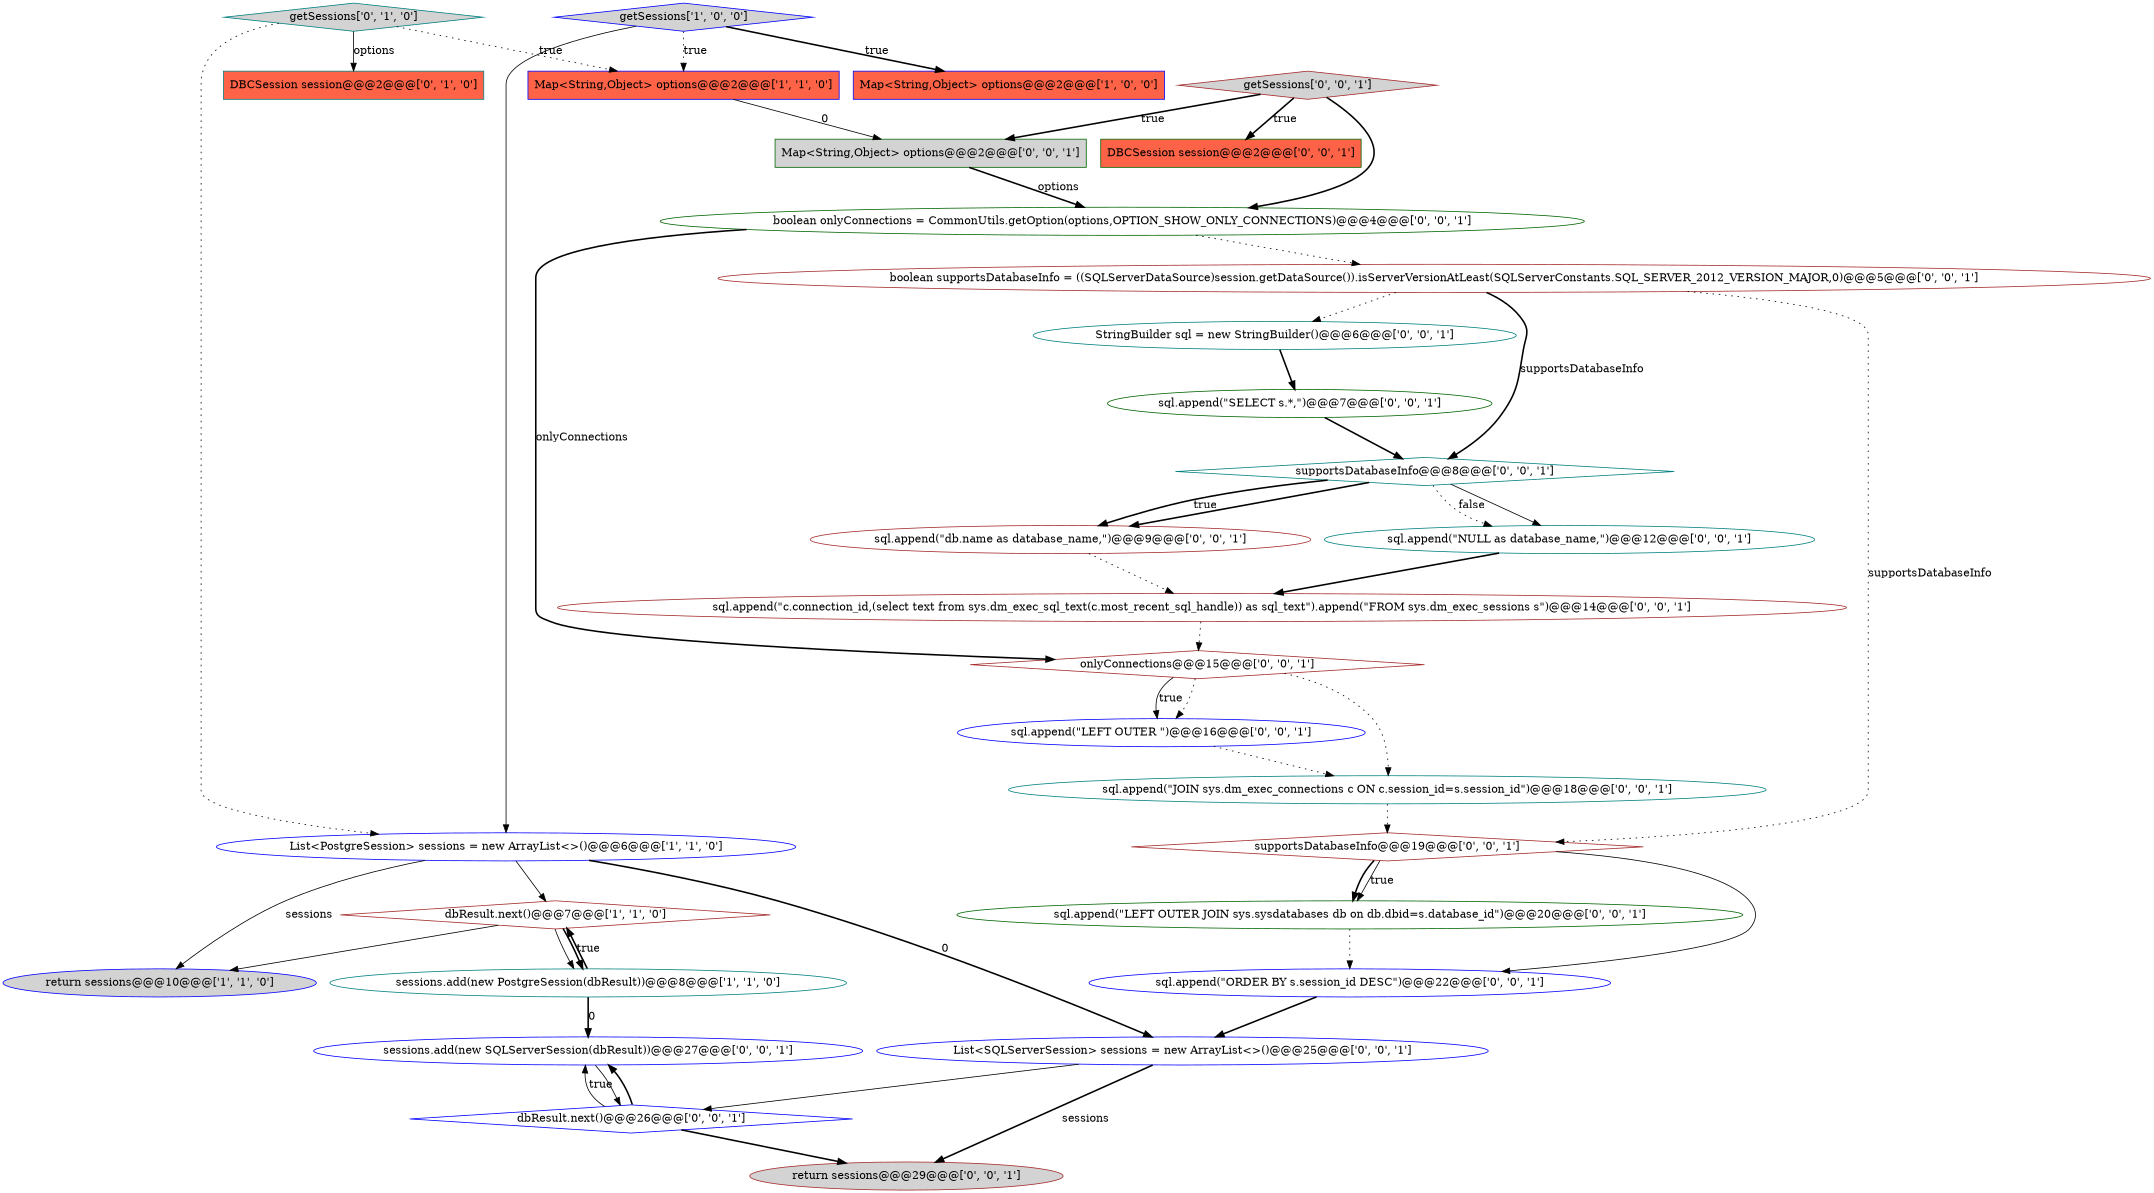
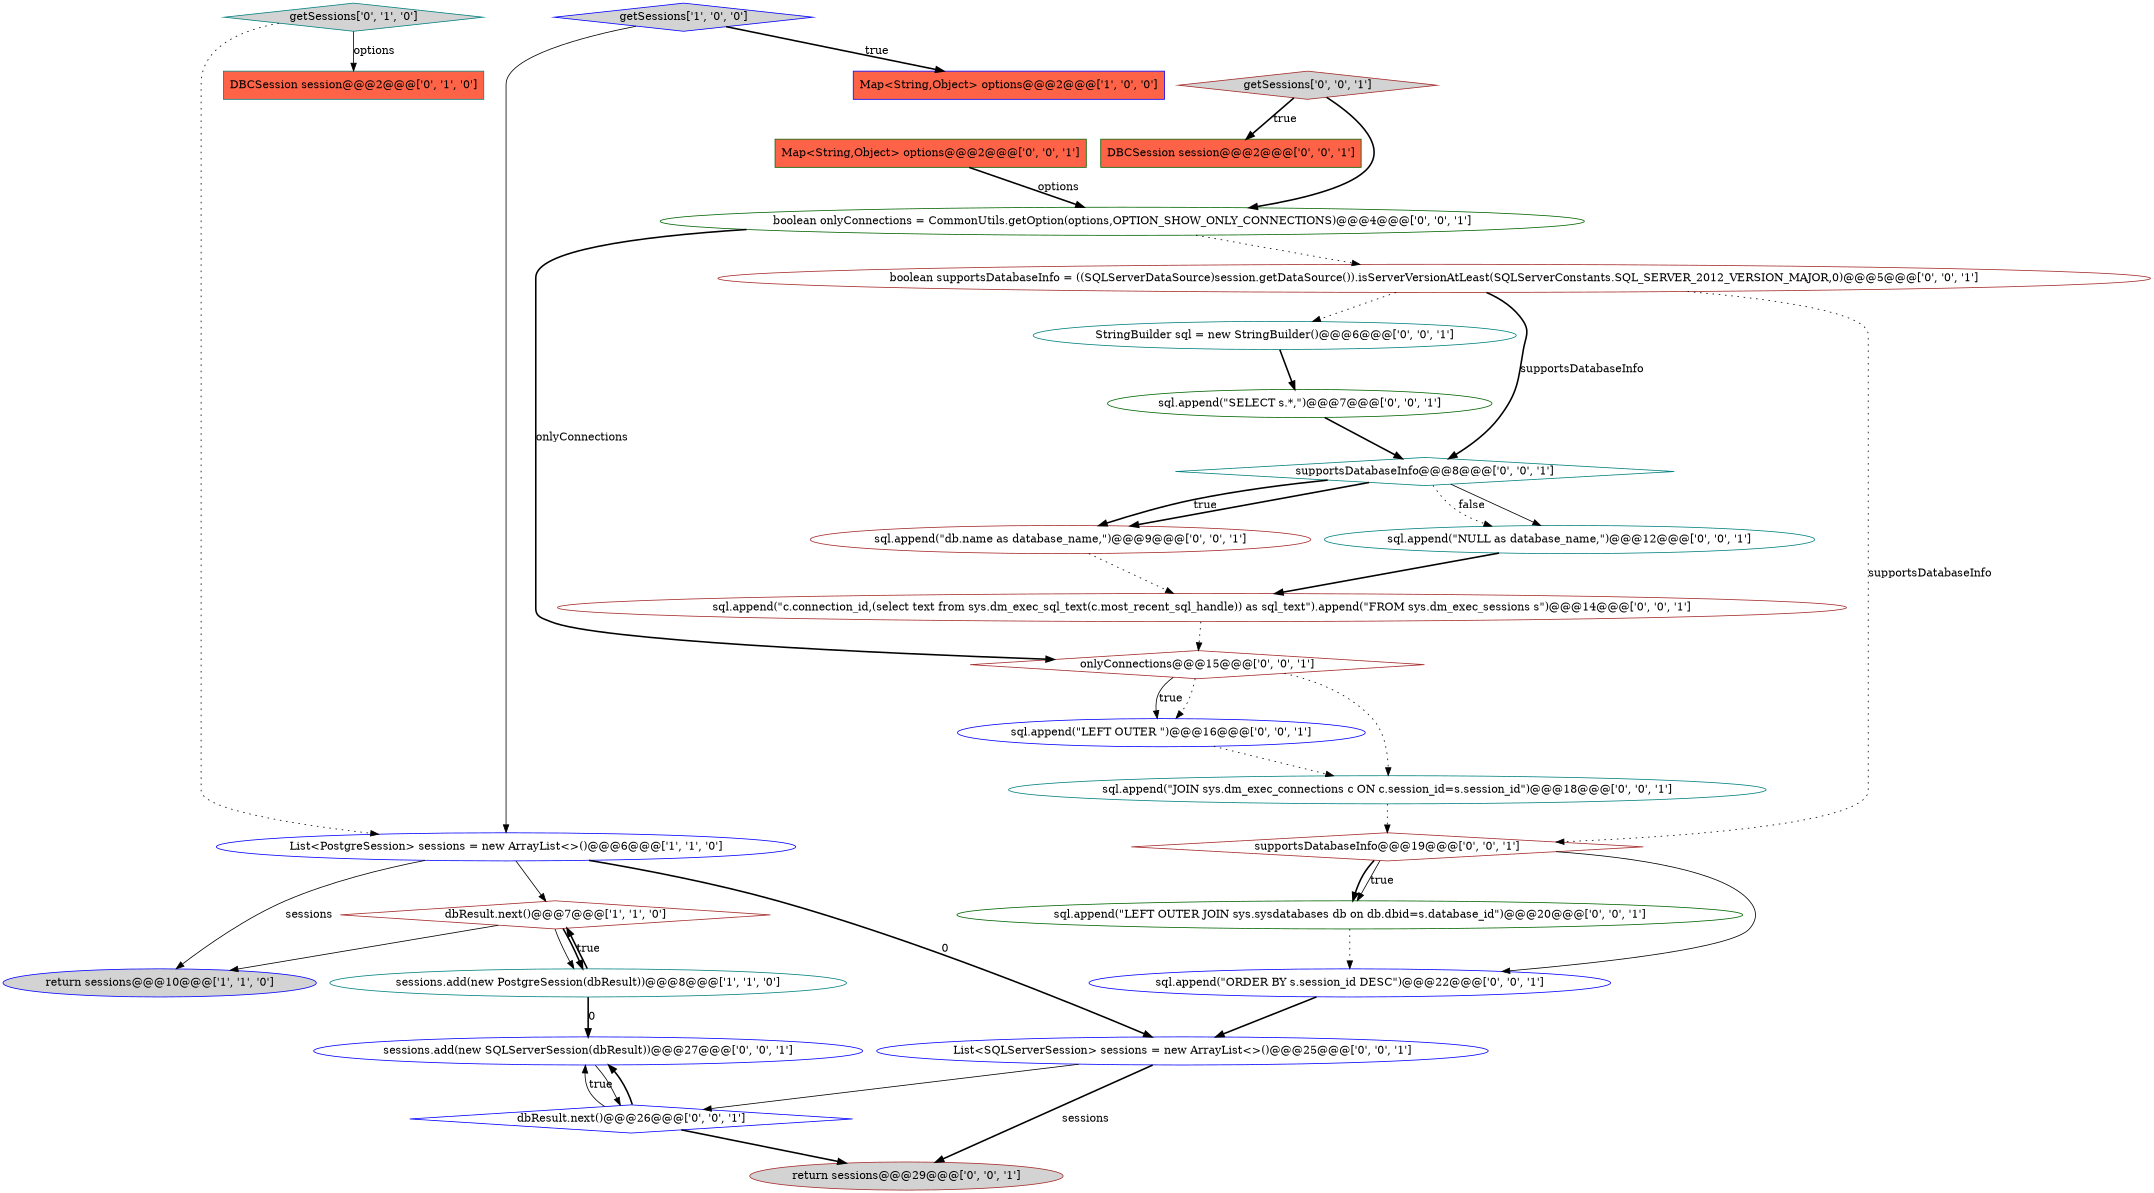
(684, 85) -> none
(1137, 116) -> none
(931, 153) -> (931, 153)
